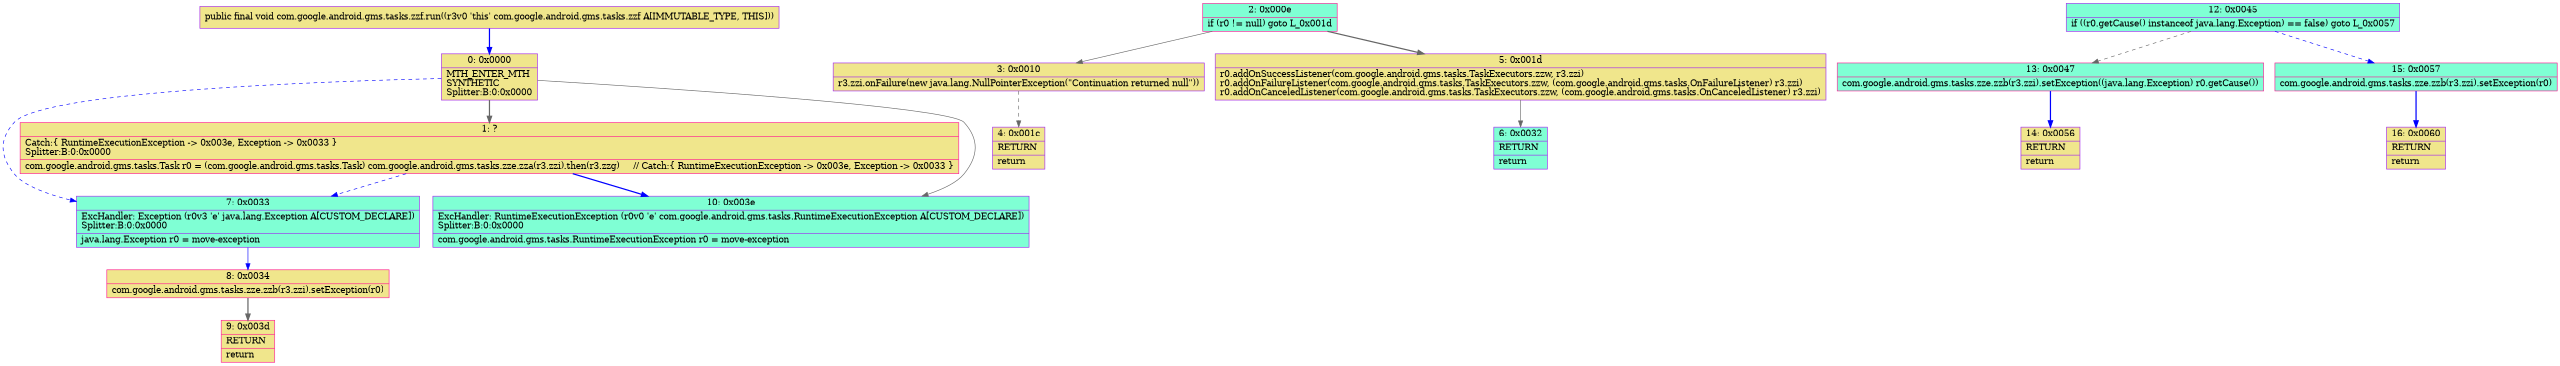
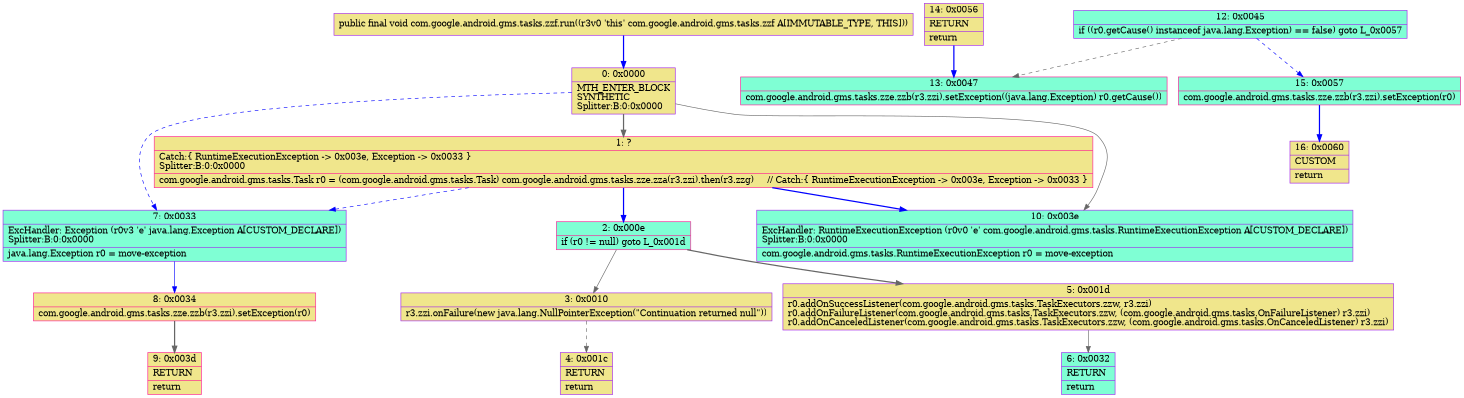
(488, 75) -> (624, 89)
(2050, 106) -> (954, 58)
(2411, 148) -> (1315, 162)
none -> (624, 202)
